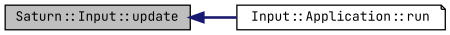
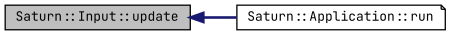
(341, 17) -> (341, 17)
